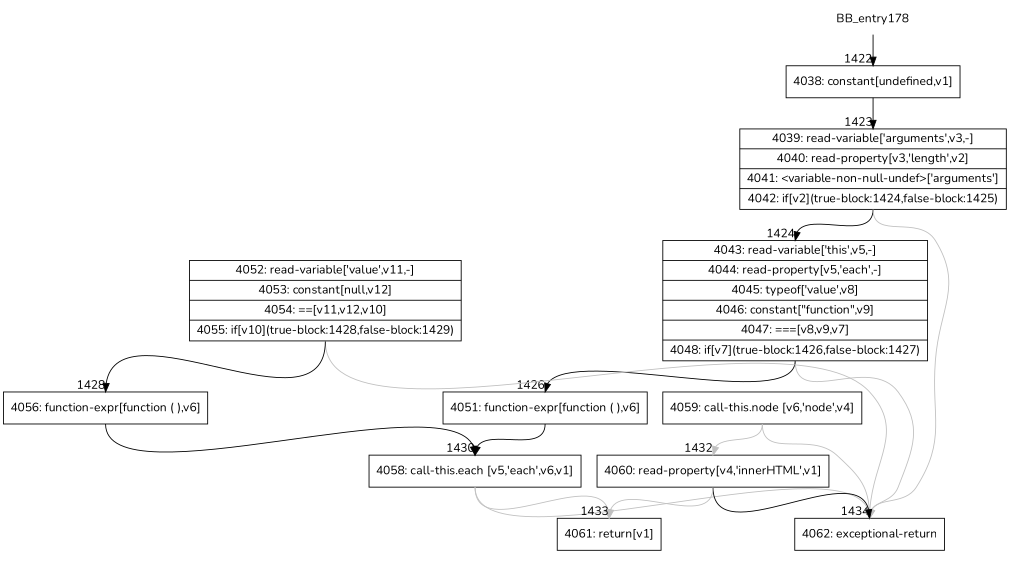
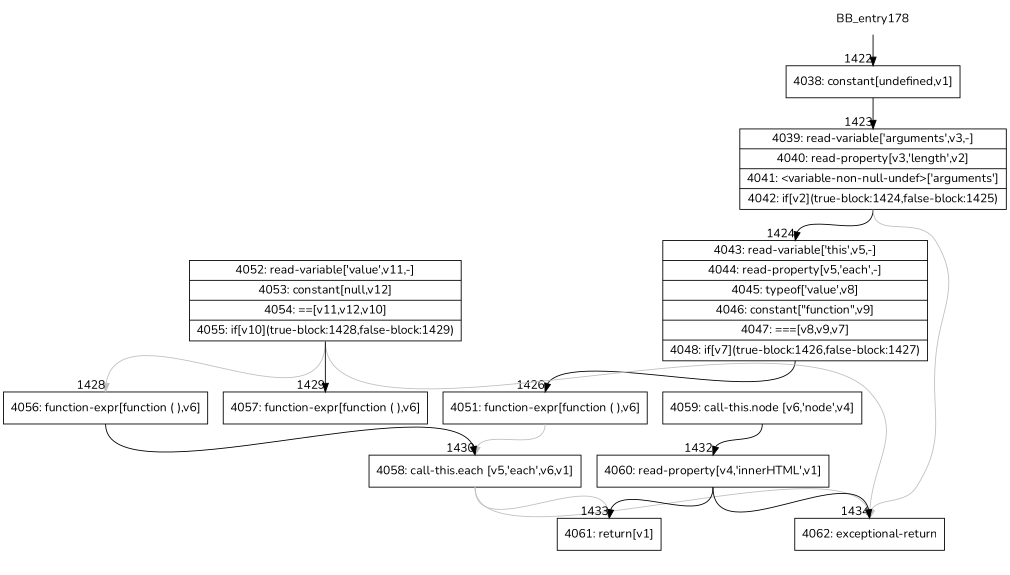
(220, 368) -> (220, 368)
(903, 399) -> none
none -> (325, 408)
(742, 439) -> (742, 439)
(514, 440) -> (514, 440)
(827, 449) -> none
(648, 501) -> (648, 501)
